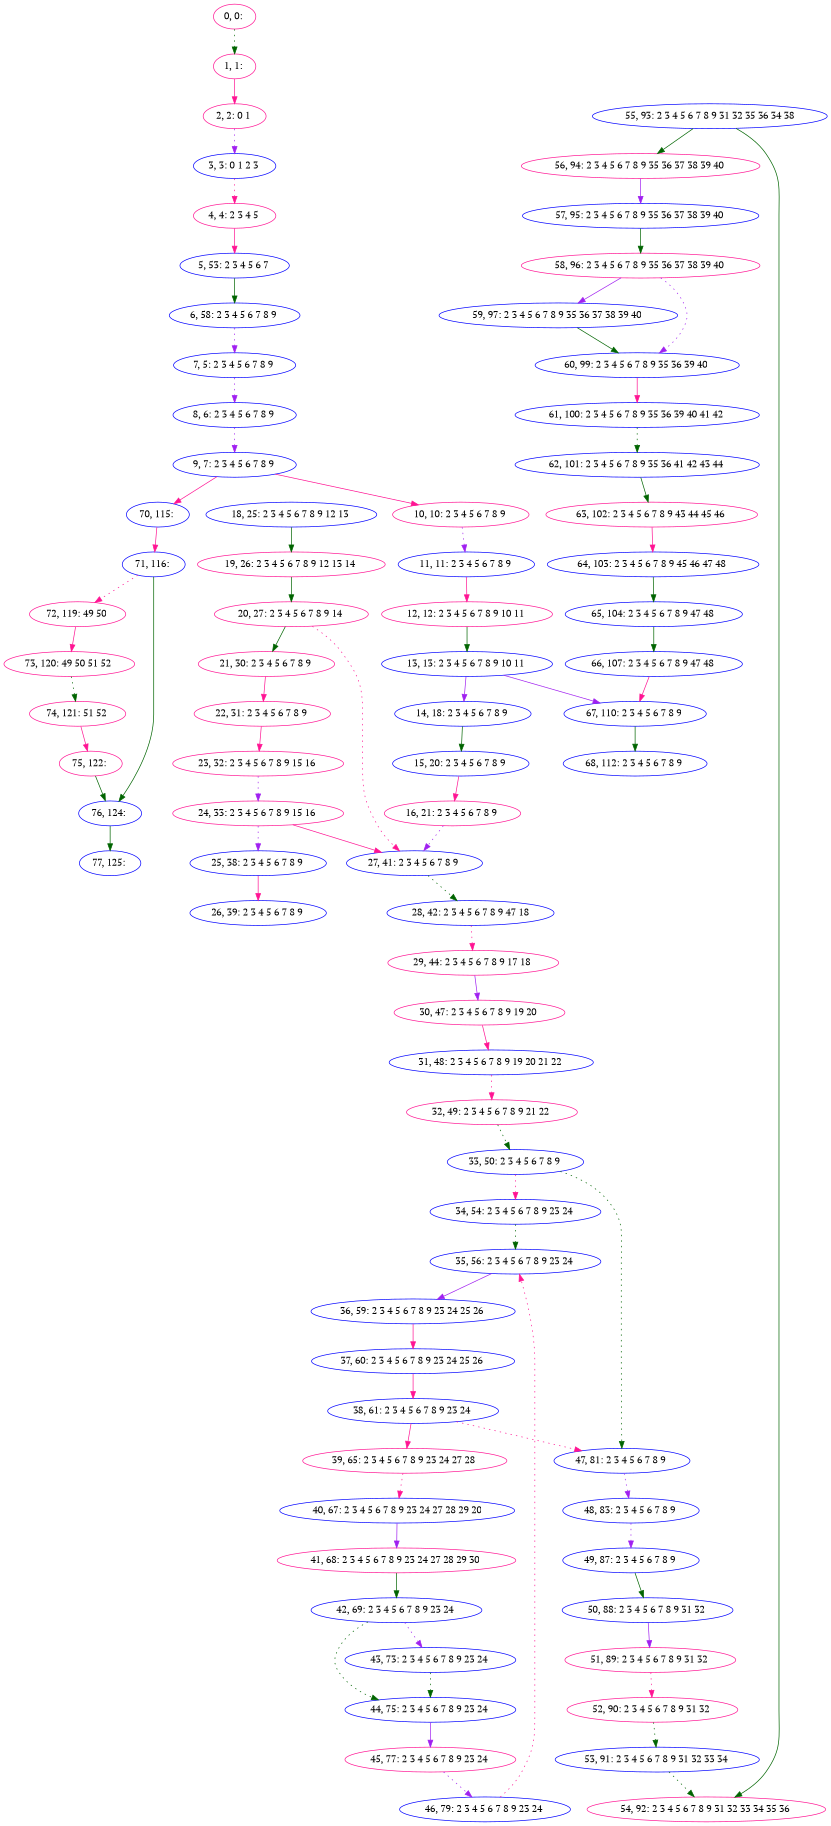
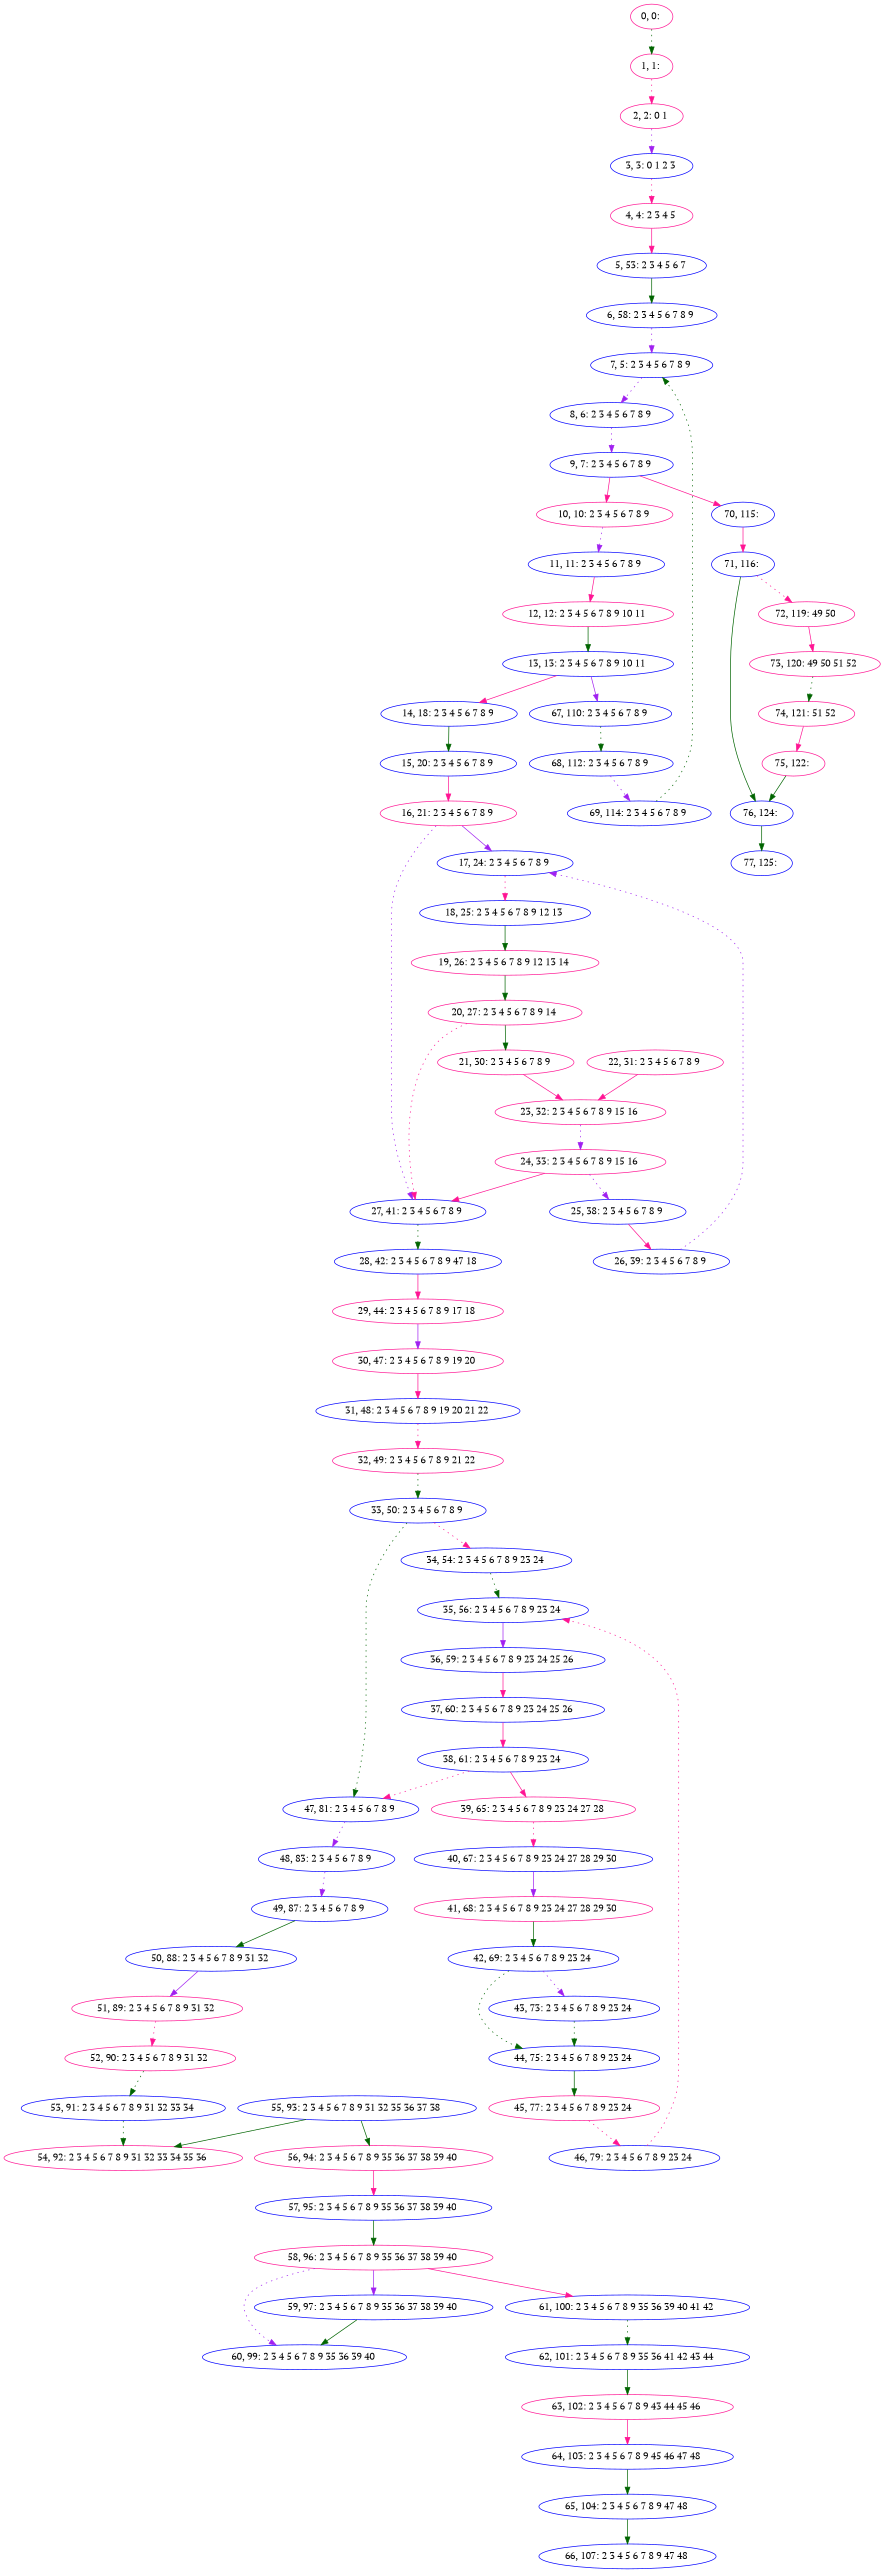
(235, 88) -> (652, 88)
(710, 116) -> (357, 2108)
(641, 188) -> (374, 2180)
(637, 387) -> (497, 2282)
(265, 686) -> (540, 1085)
(465, 686) -> (521, 688)
(646, 686) -> none
(635, 735) -> (601, 735)
none -> (639, 813)
none -> (505, 863)
(472, 935) -> (418, 1283)
(397, 1511) -> (533, 1859)
(430, 1731) -> (574, 2080)
(455, 1782) -> (602, 2131)
